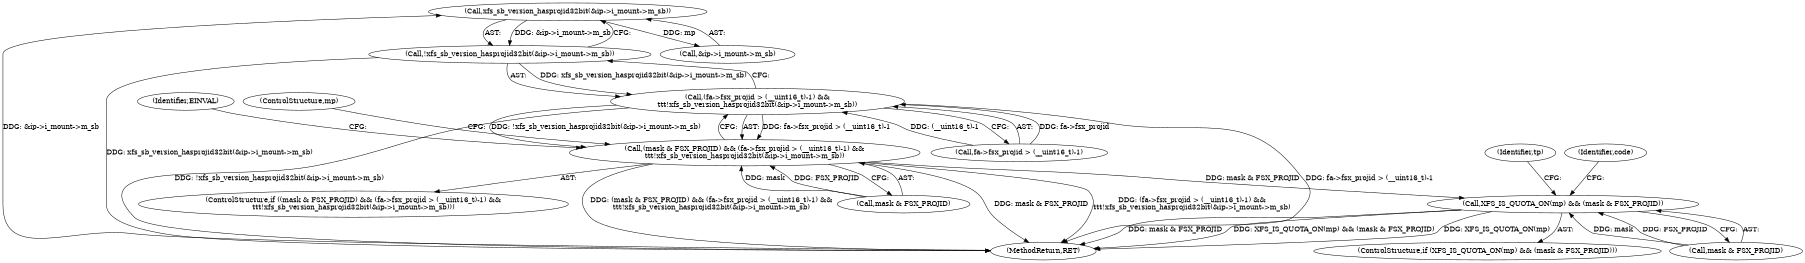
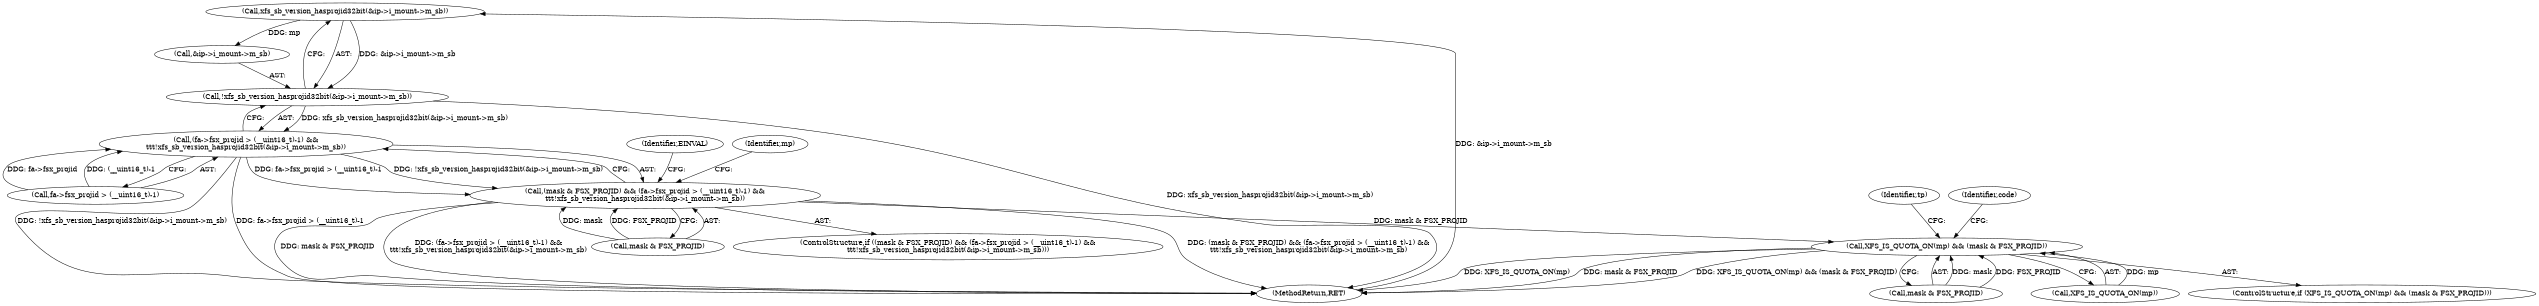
(688, 26) -> (262, 75)
(299, 101) -> (770, 144)
none -> (2105, 294)
